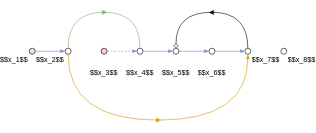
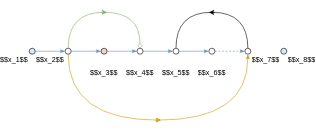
(180, 27) -> (180, 28)
(136, 28) -> (136, 26)
none -> (95, 51)
(120, 51) -> (120, 51)
(228, 51) -> (228, 51)
(284, 51) -> (284, 51)
